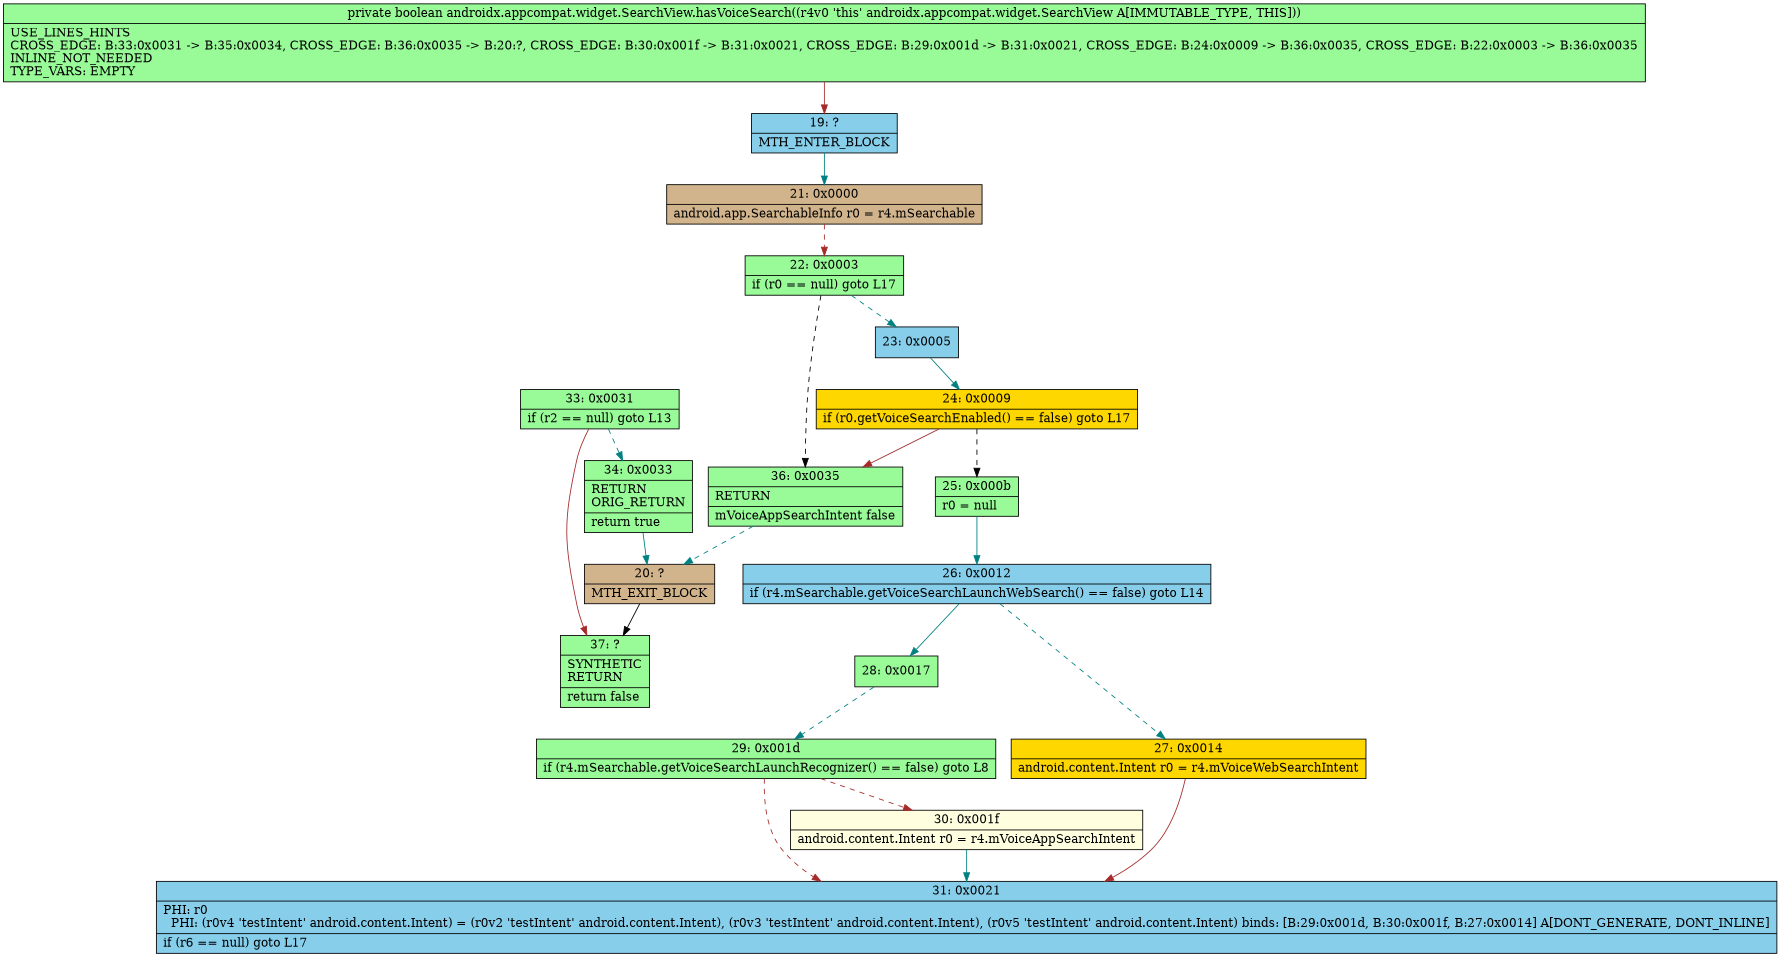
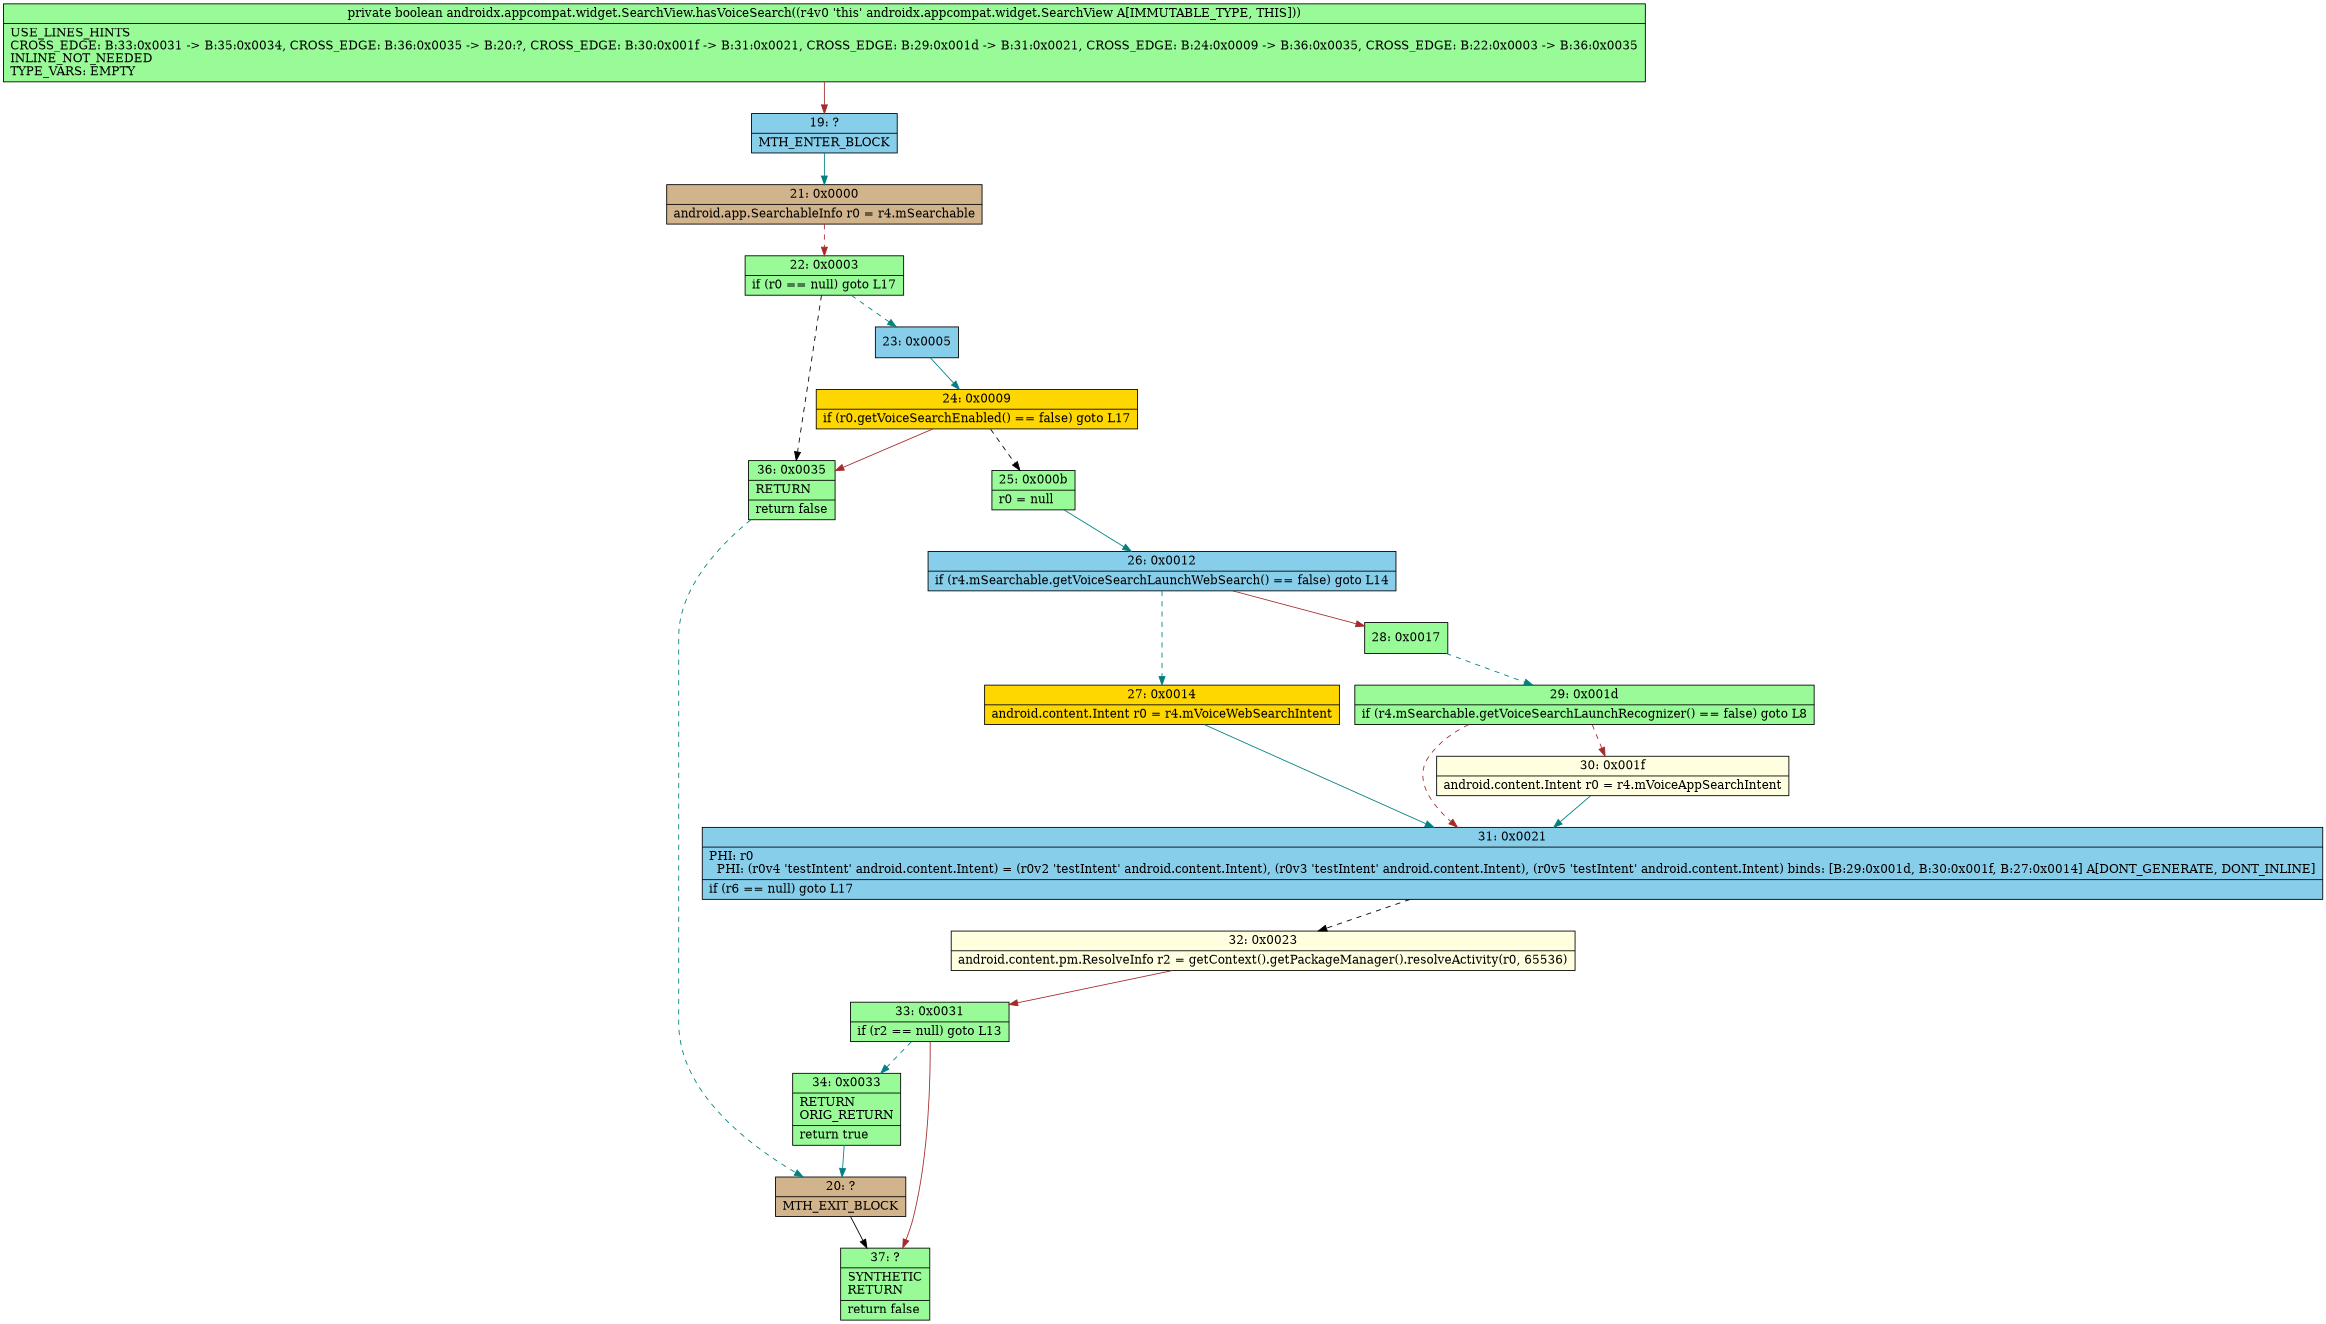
(806, 516) -> (792, 509)
(938, 627) -> (1295, 607)
(1162, 837) -> (1315, 774)
none -> (1263, 951)
